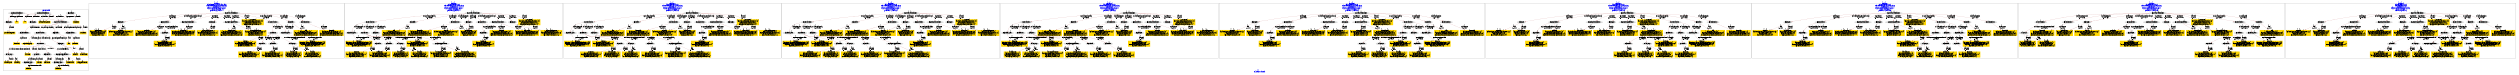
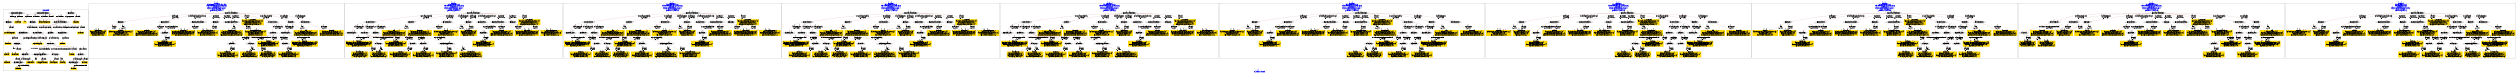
(46, 10) -> (46, 10)
(17, 22) -> (18, 22)
(69, 44) -> none
